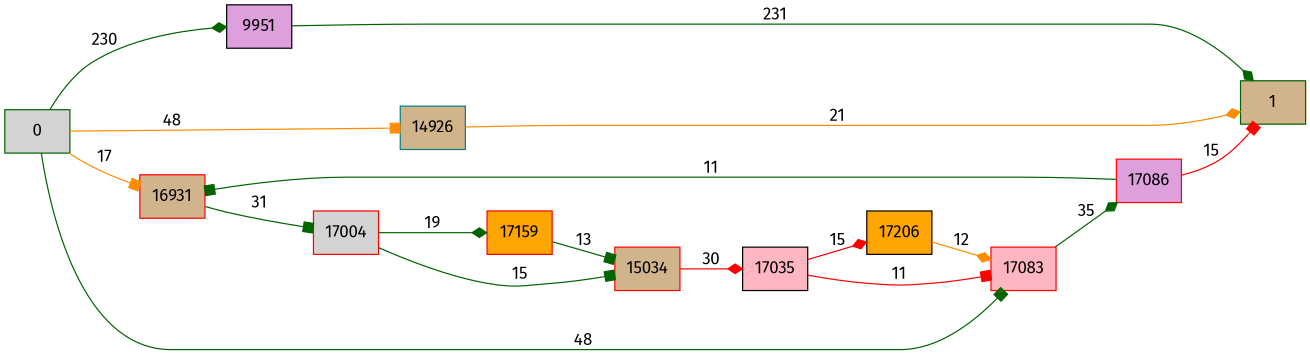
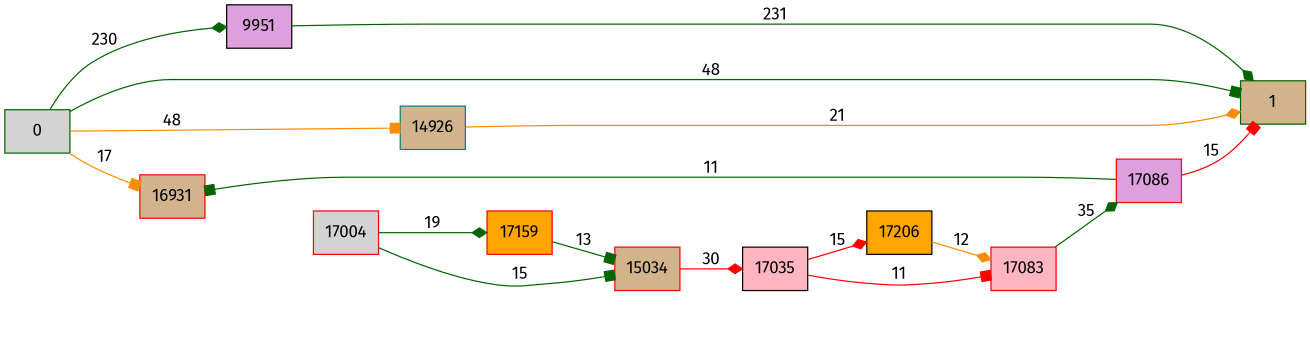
(253, 218) -> none
(464, 350) -> (647, 80)
